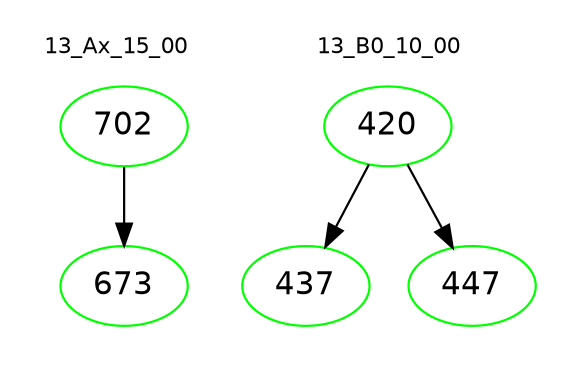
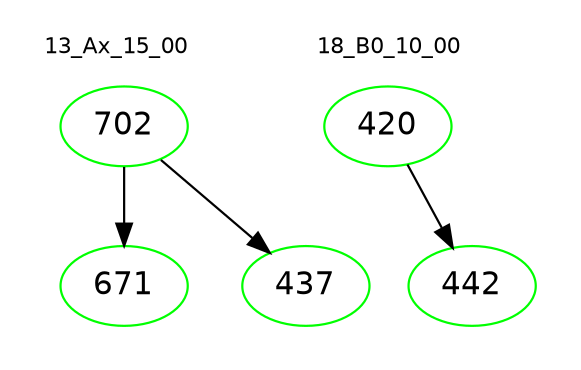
(389, 48) -> (389, 48)
(352, 196) -> (191, 185)
(124, 286) -> (124, 286)
(472, 286) -> (472, 286)
